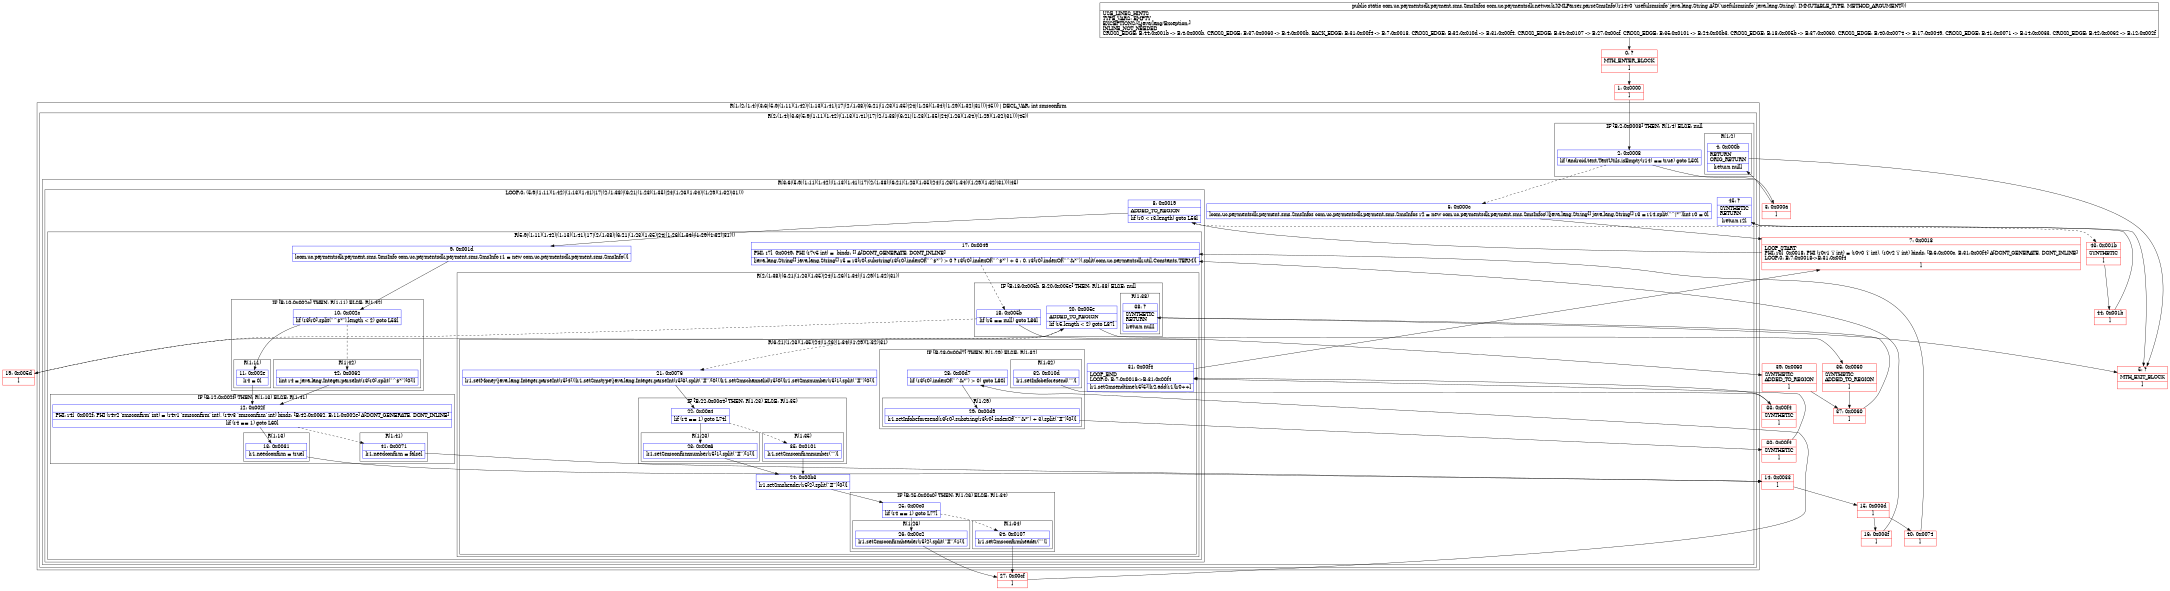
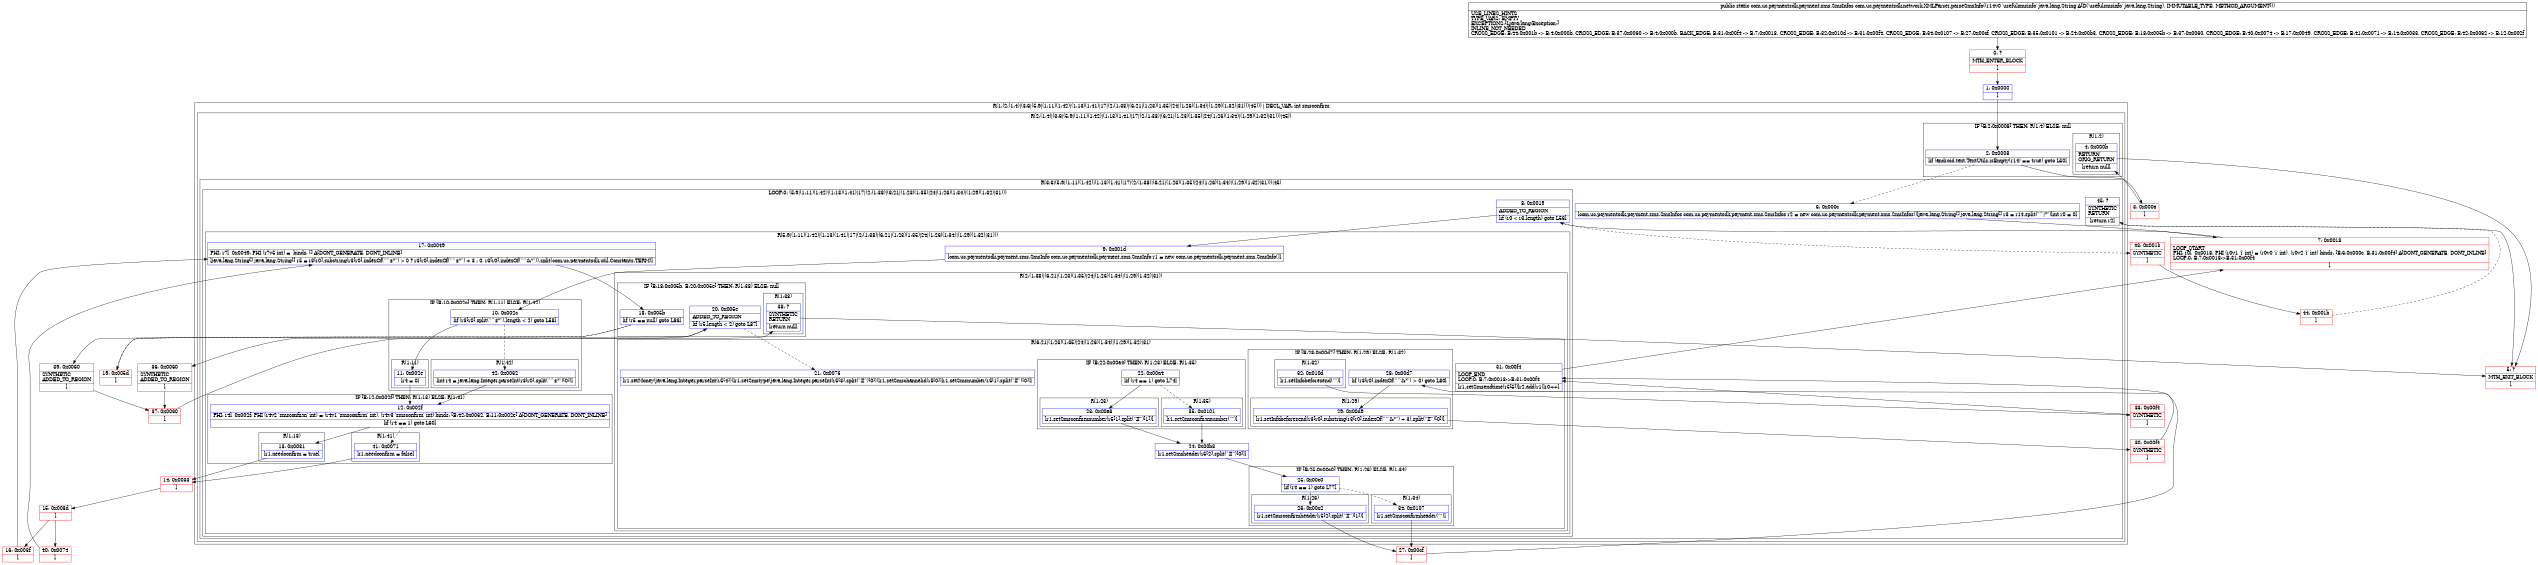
(1629, 92) -> (1998, 92)
(1981, 227) -> (2497, 238)
(992, 286) -> (601, 281)
(684, 395) -> none
